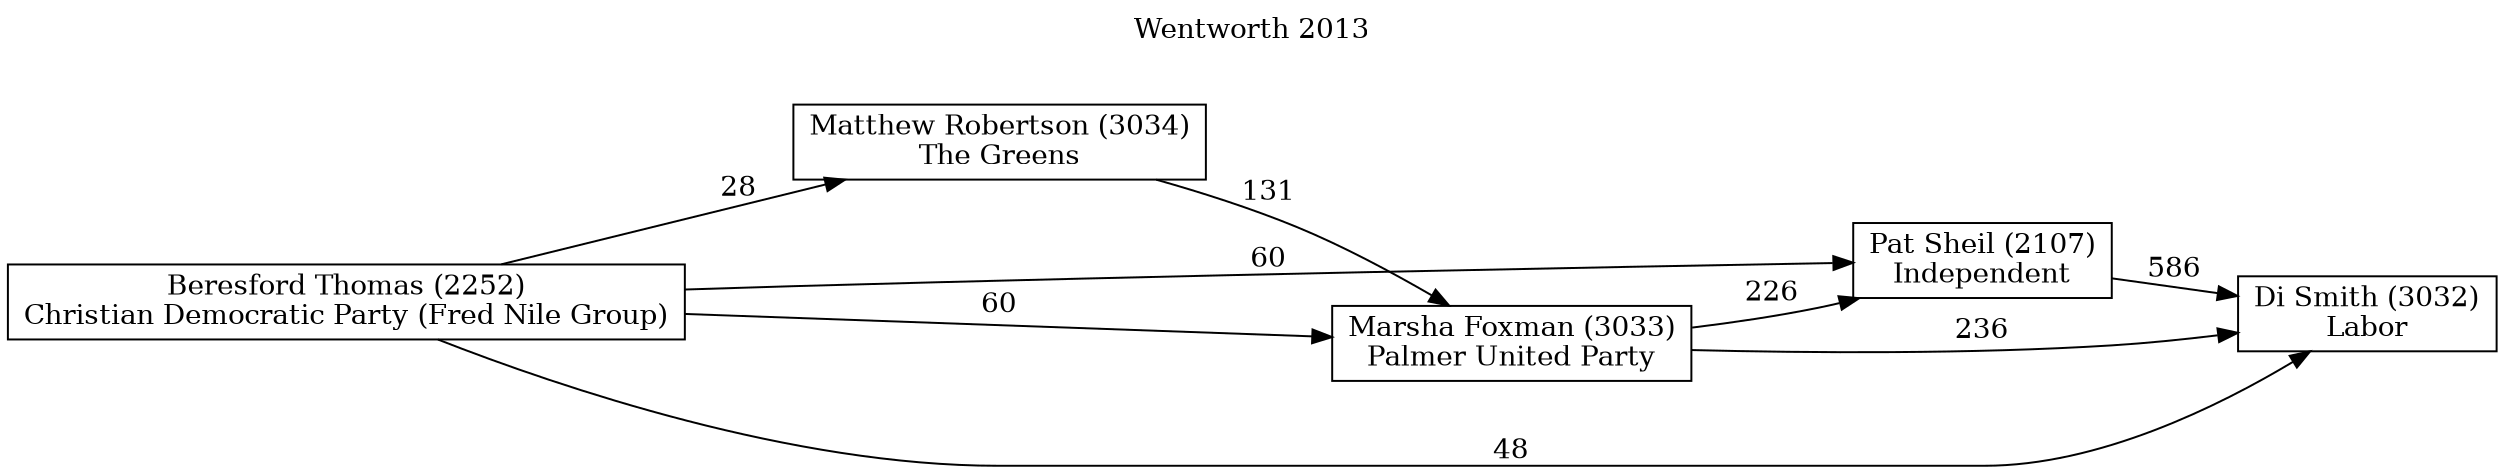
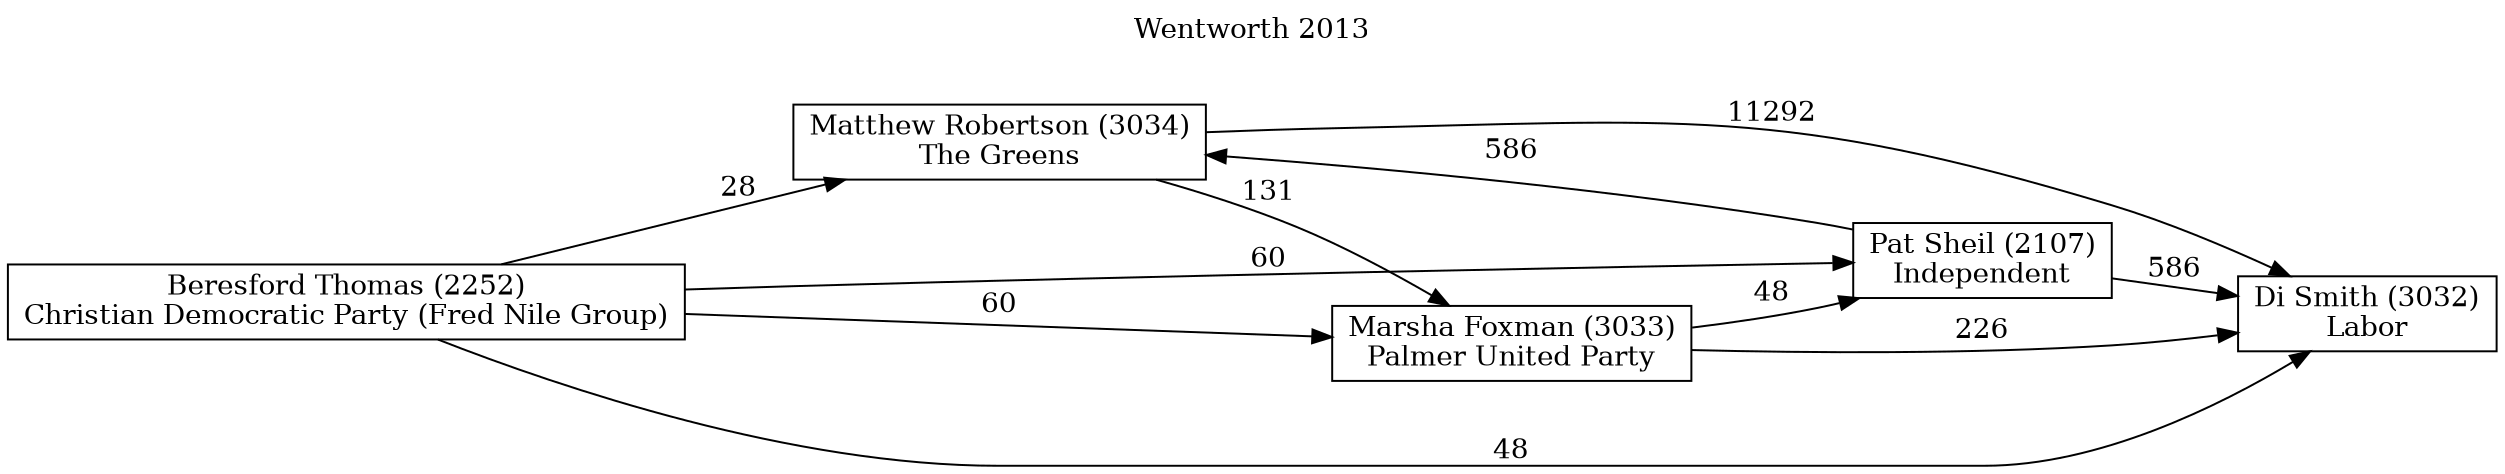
none -> (1749, 129)
none -> (1540, 186)
(1772, 293) -> (1772, 293)
(1982, 331) -> (1982, 331)
